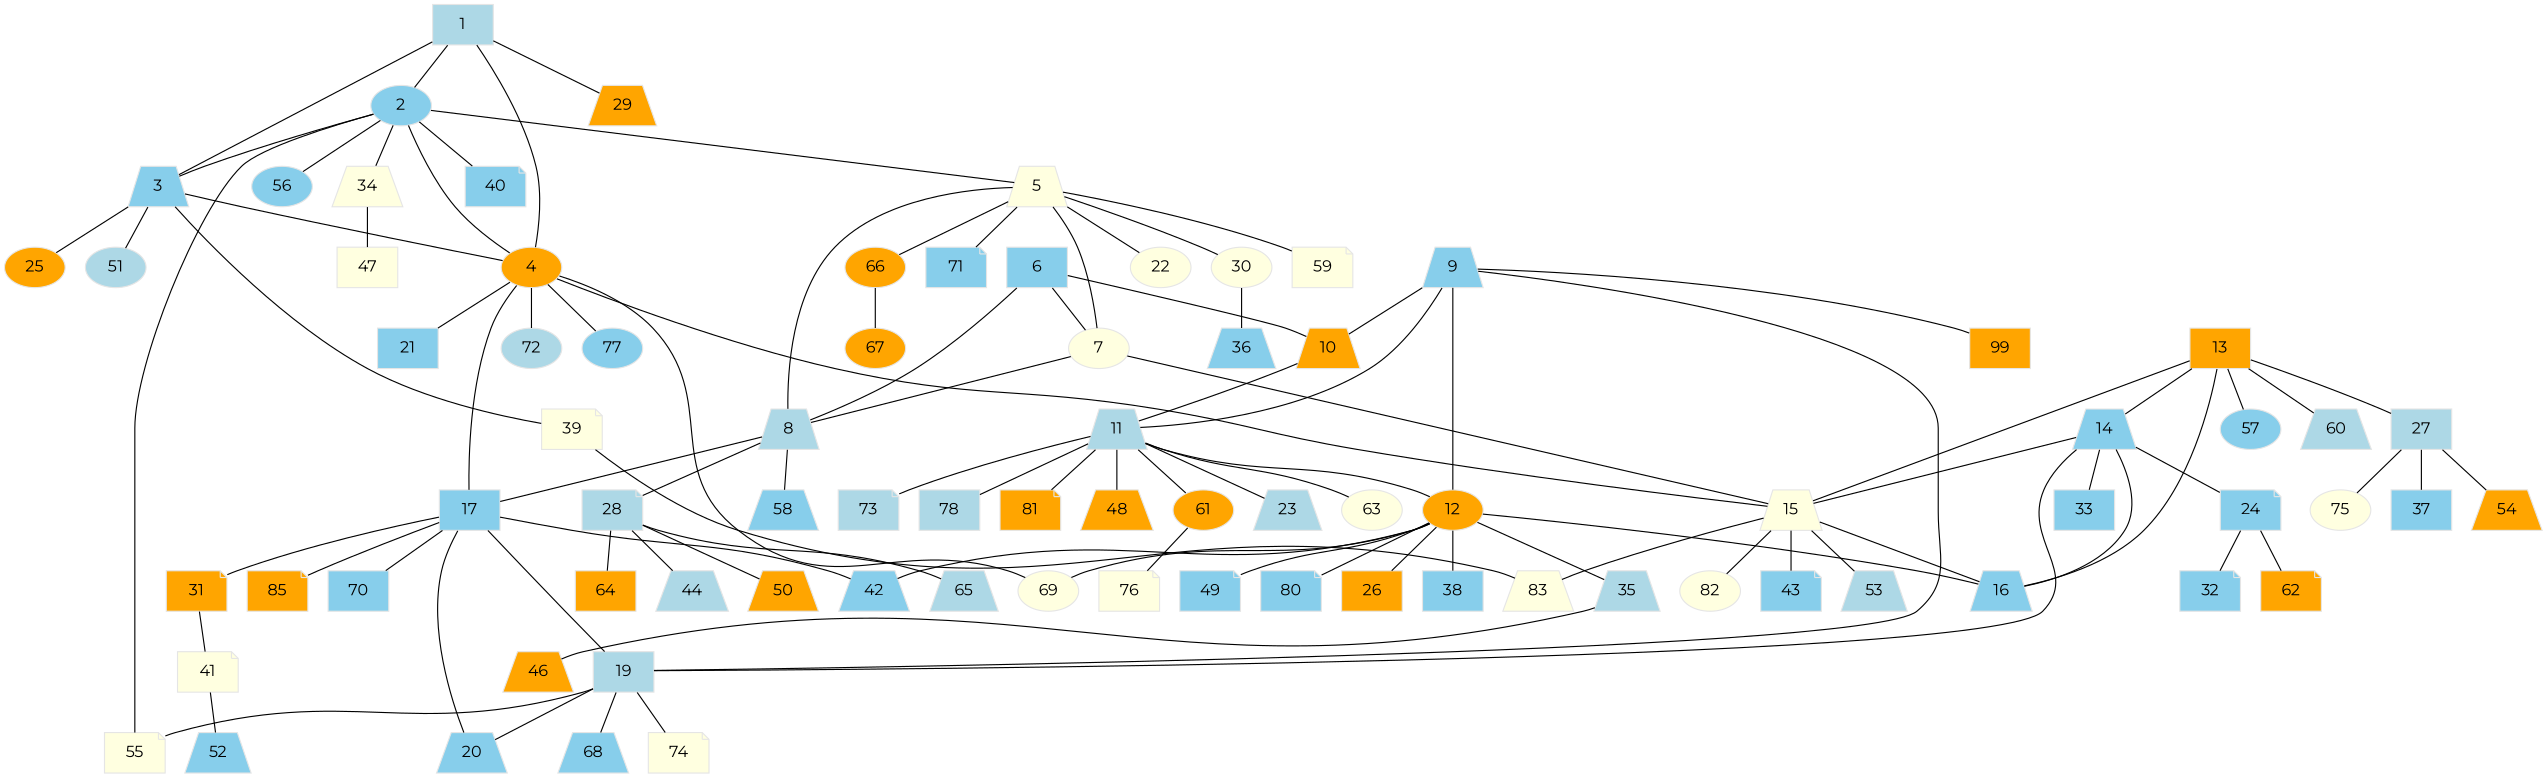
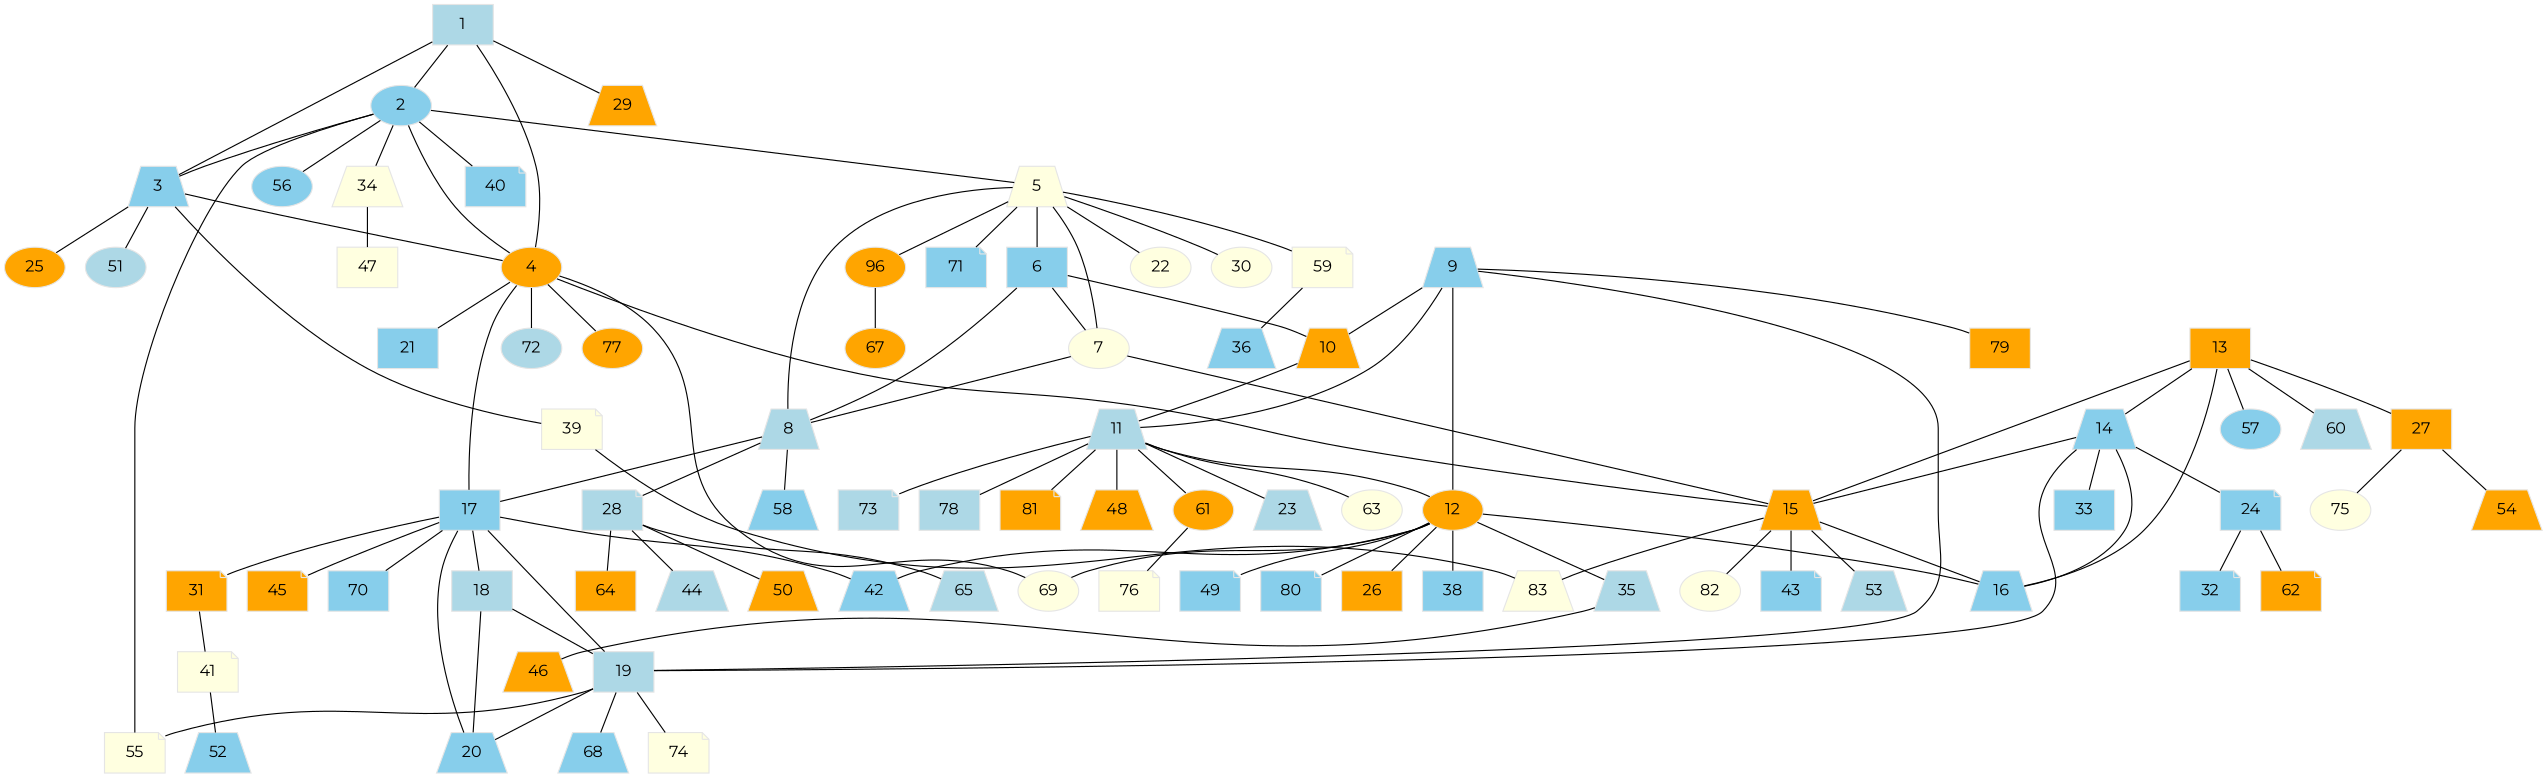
none -> (1037, 227)
(875, 267) -> (875, 267)
(1242, 308) -> (1282, 308)
(612, 348) -> (612, 348)
(2000, 348) -> (2000, 348)
(2421, 429) -> (2421, 429)
(1791, 510) -> (1791, 510)
(2421, 510) -> none
(278, 591) -> (278, 591)
none -> (482, 591)
